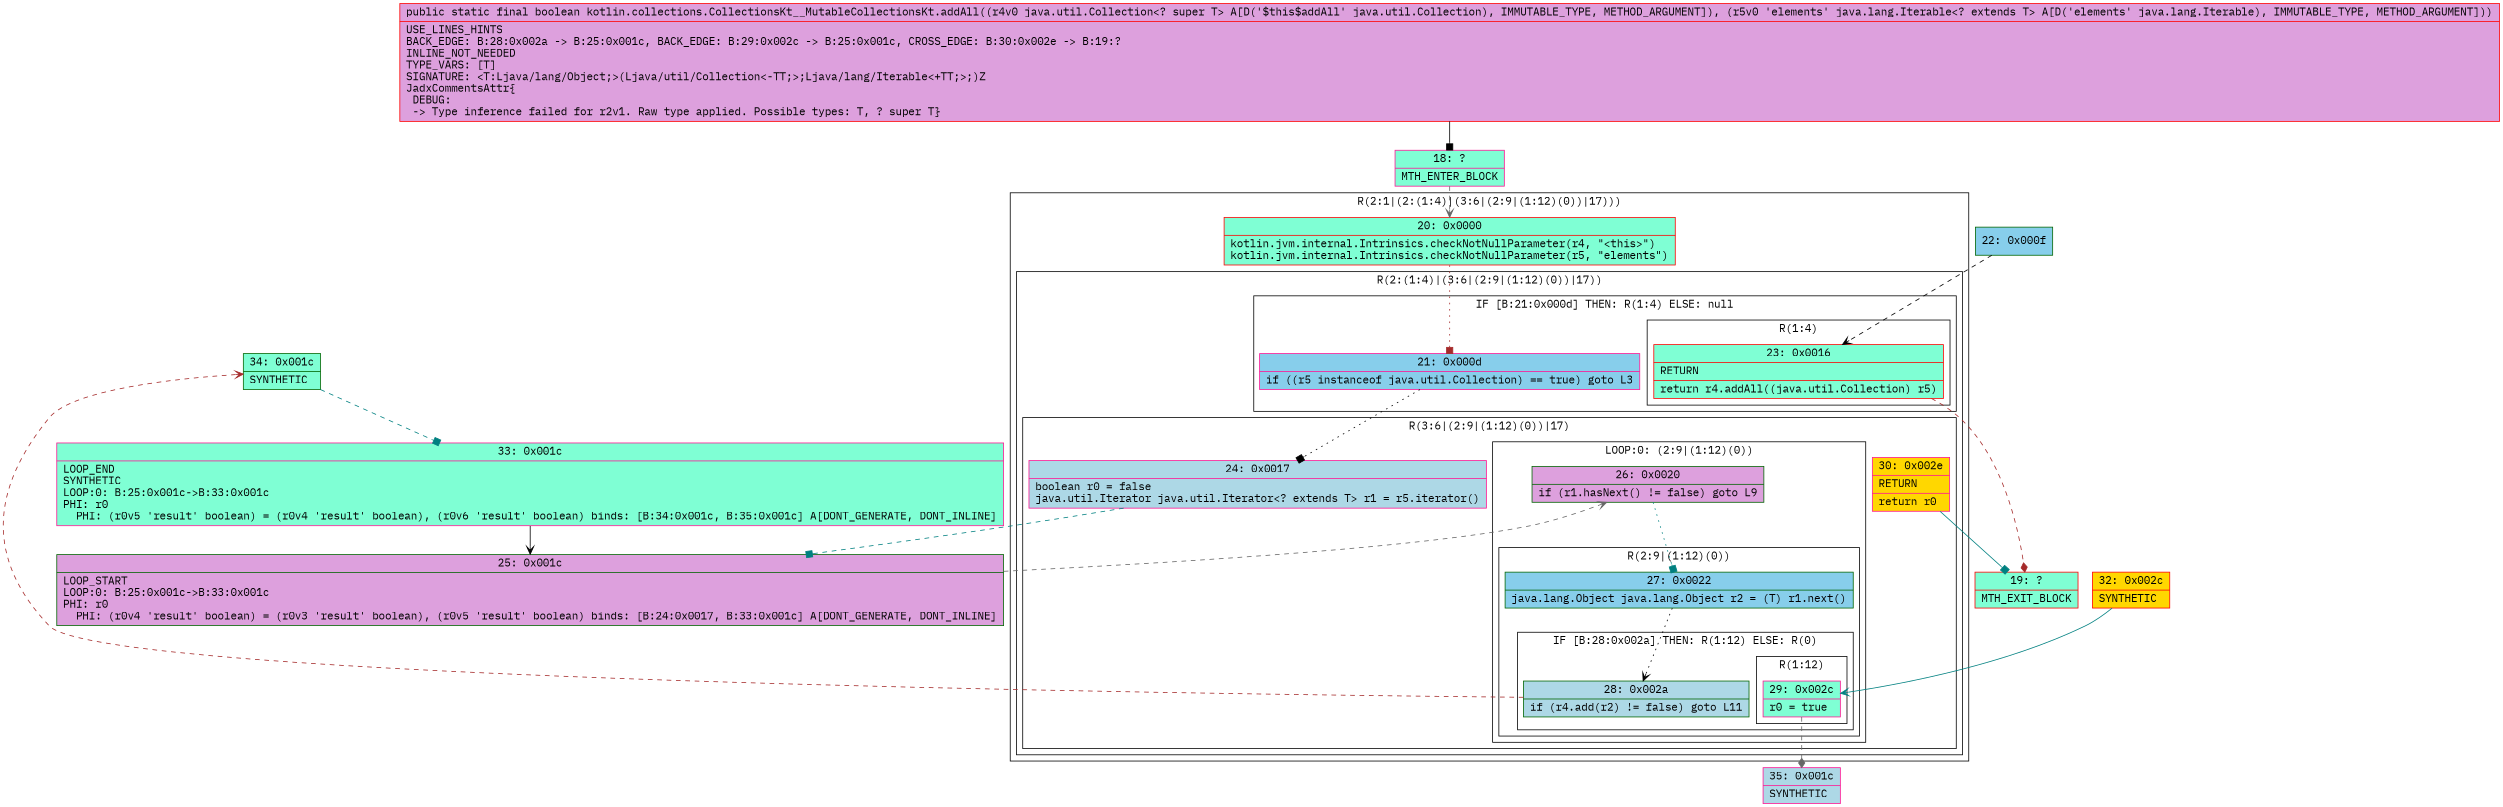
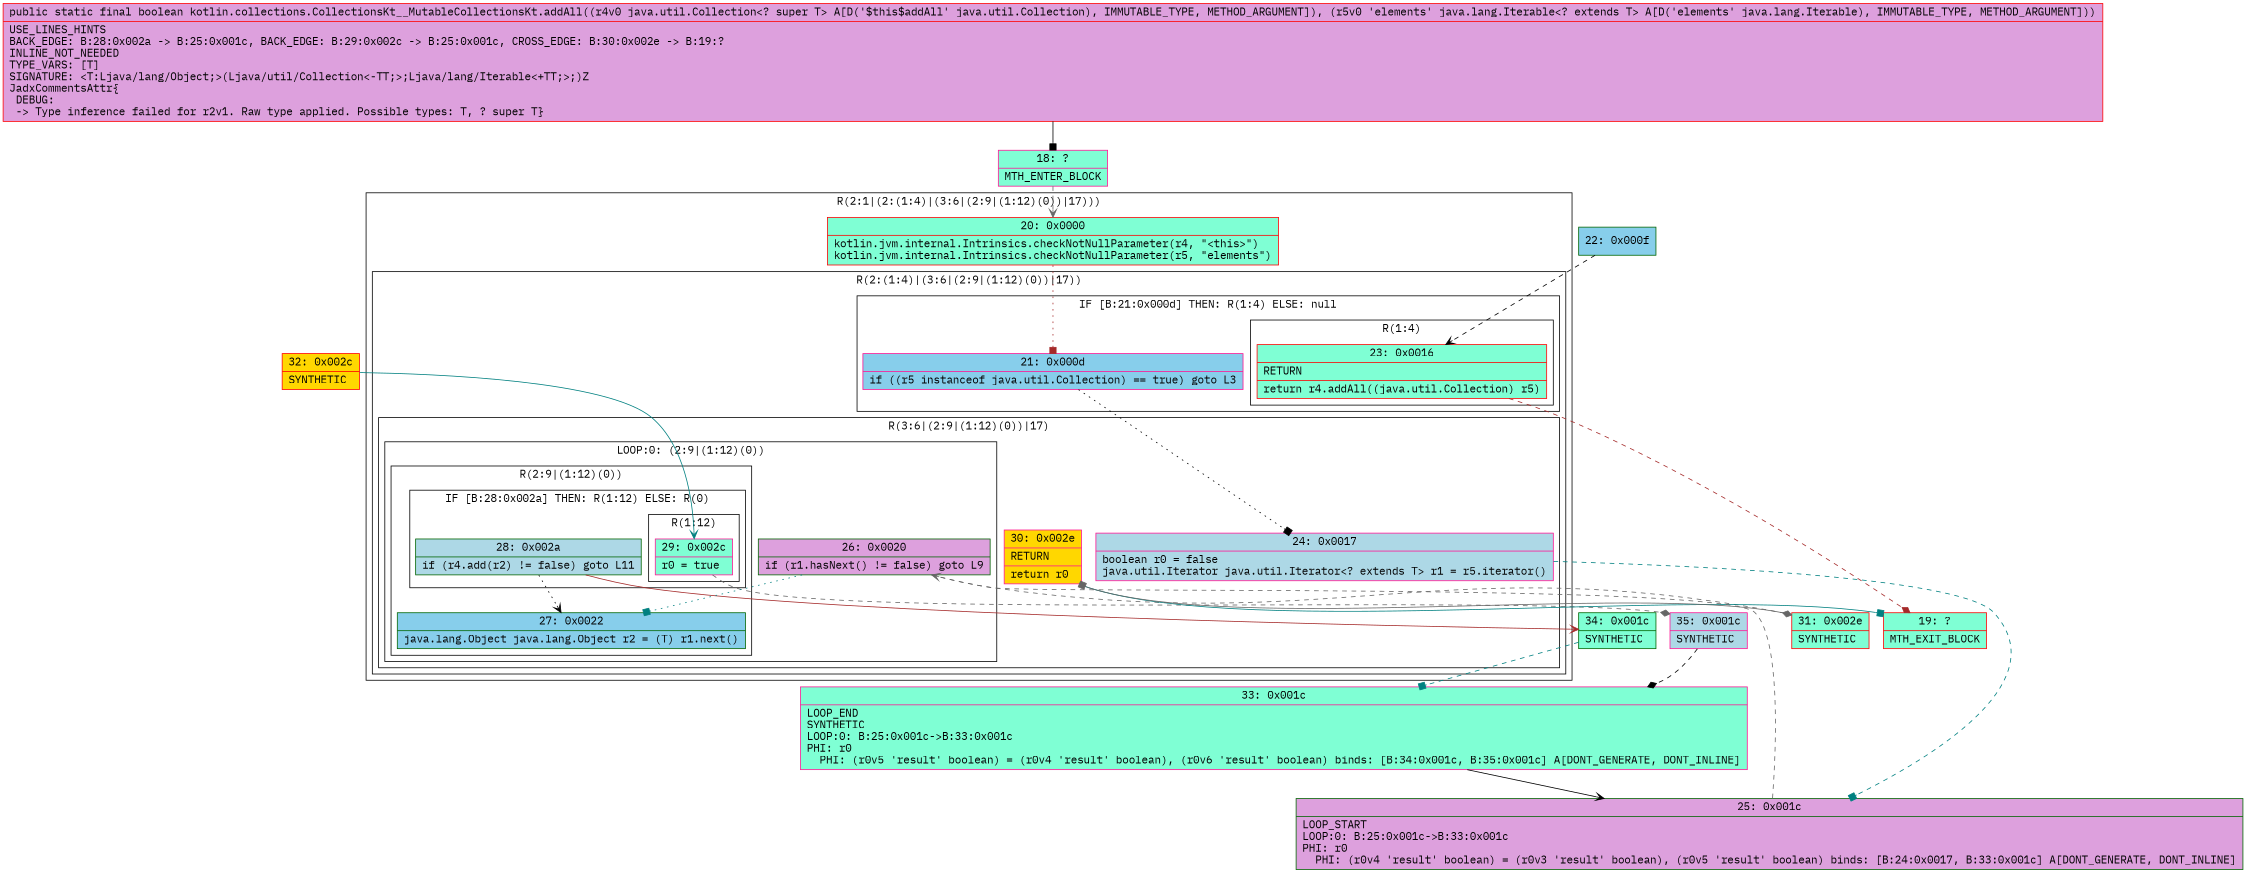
none -> (1830, 631)
(1659, 641) -> (549, 593)
none -> (1679, 669)
(571, 676) -> (1077, 616)
